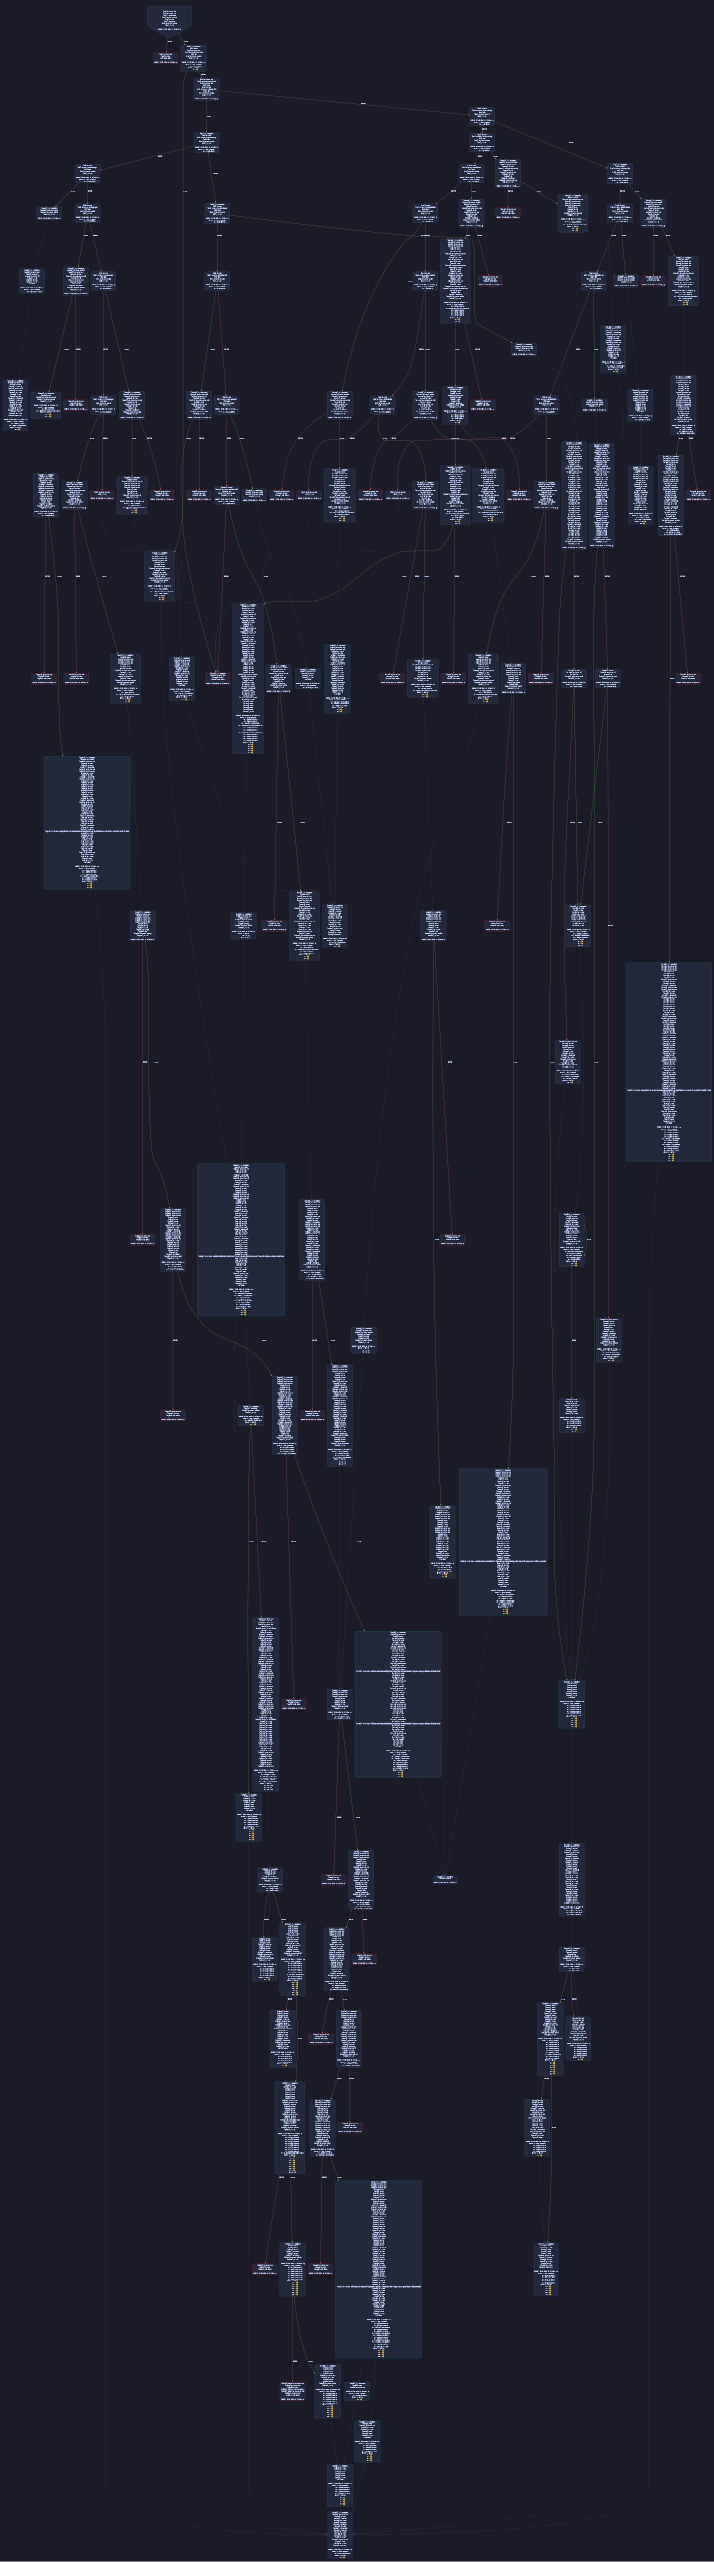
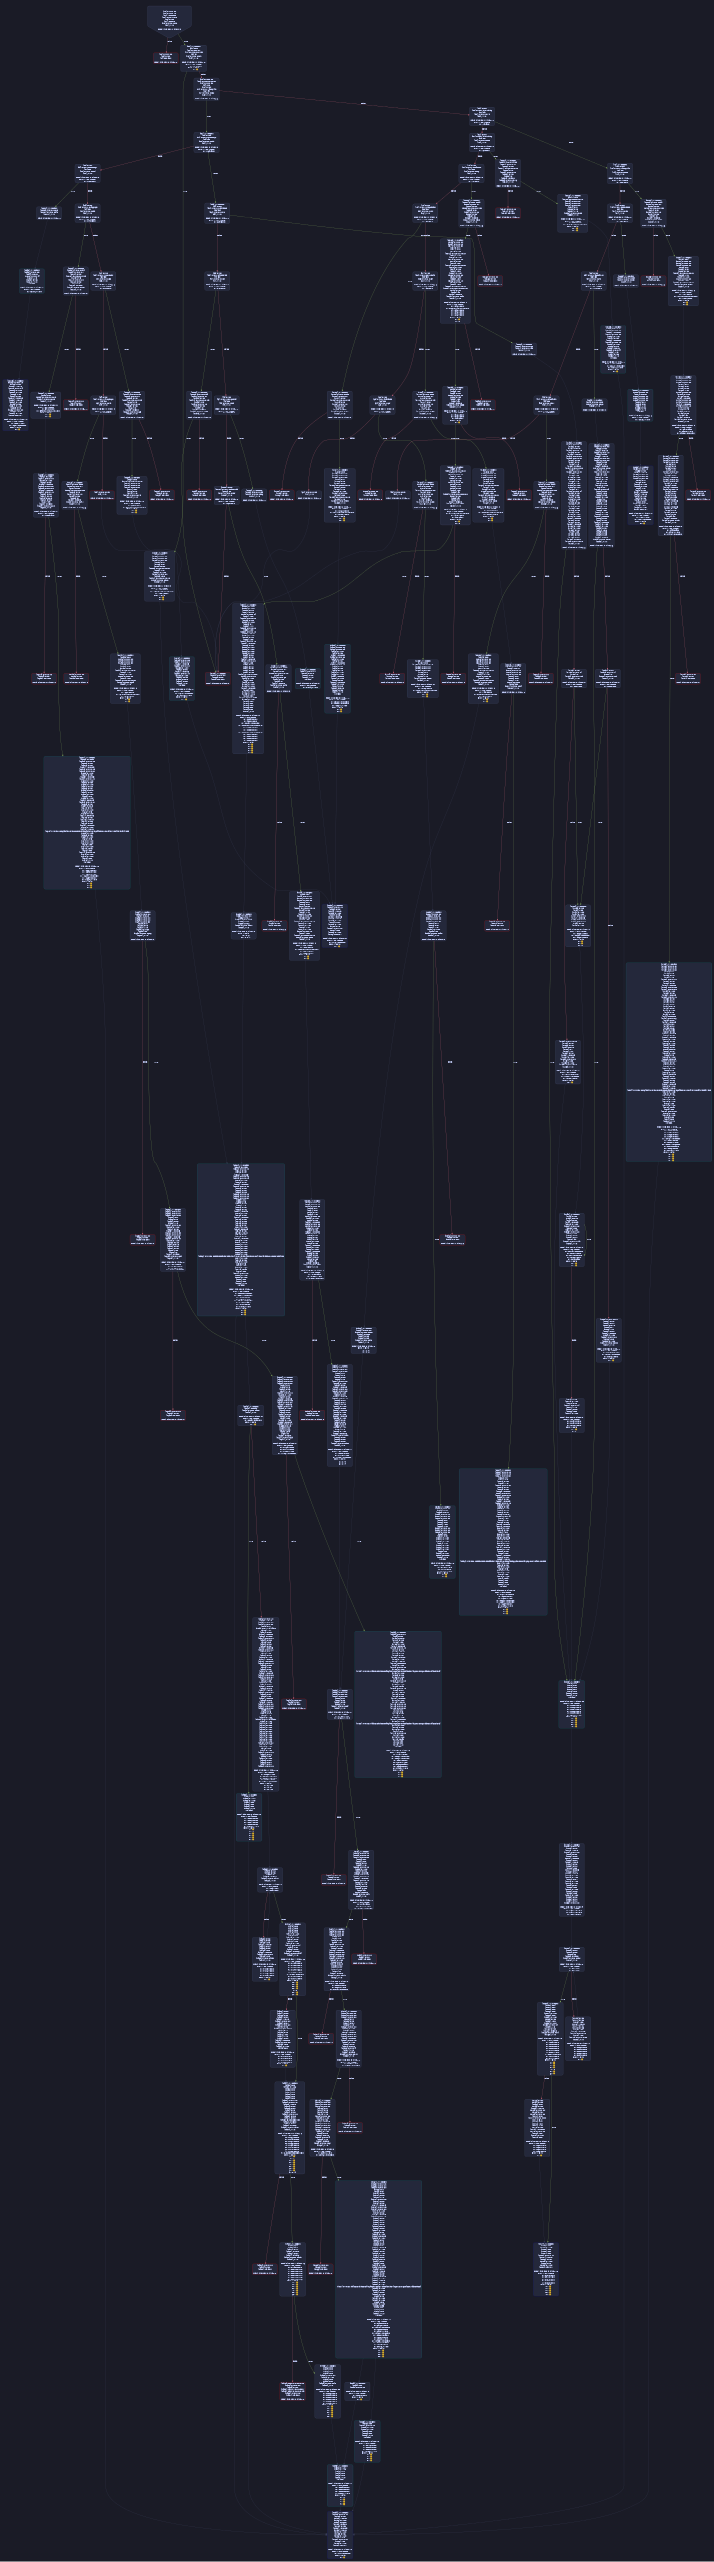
(445, 1880) -> none
